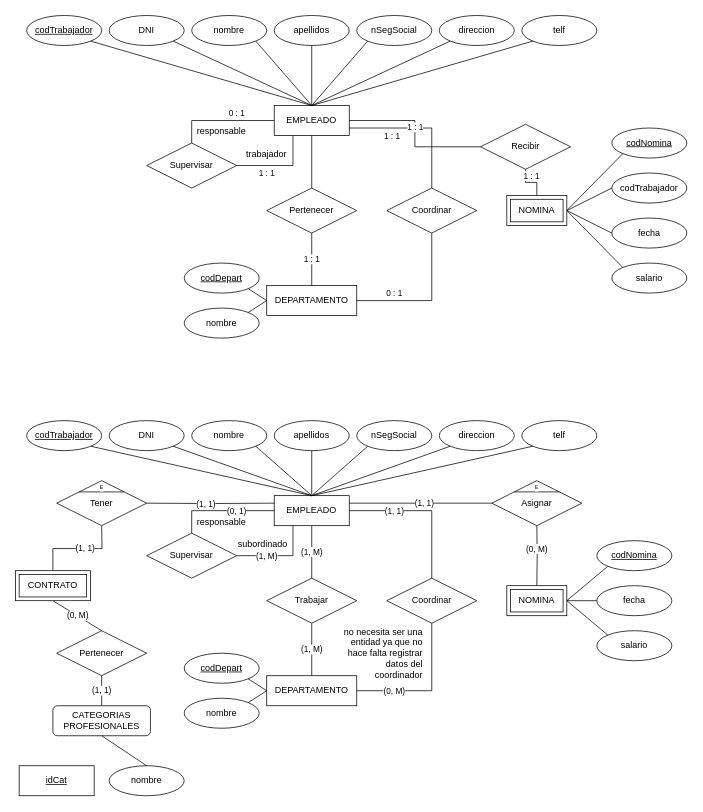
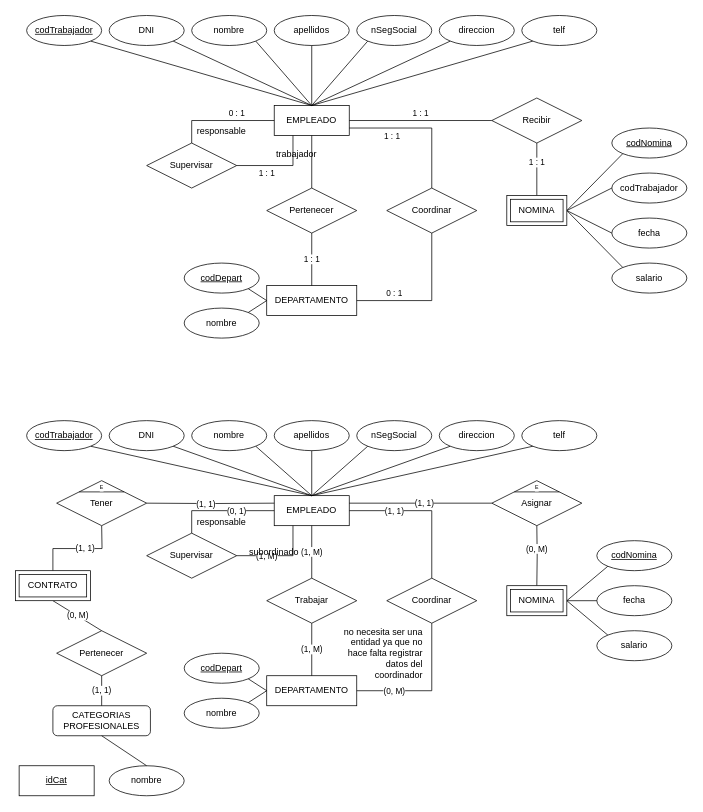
(525, 147) -> (537, 120)
(267, 154) -> (297, 154)
(263, 544) -> (274, 552)
